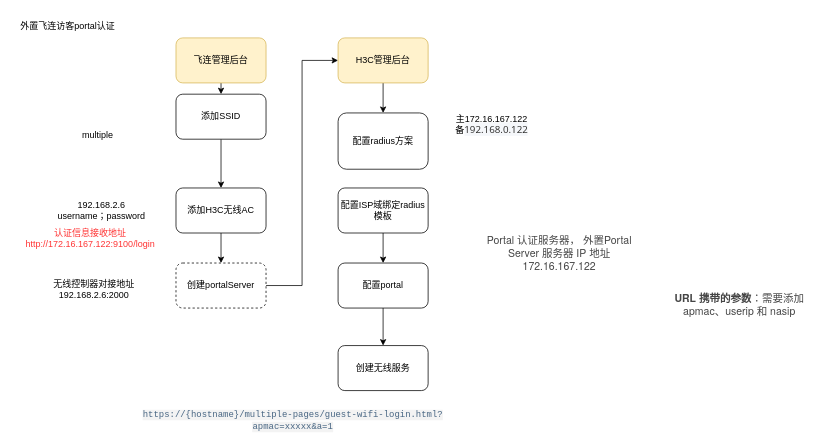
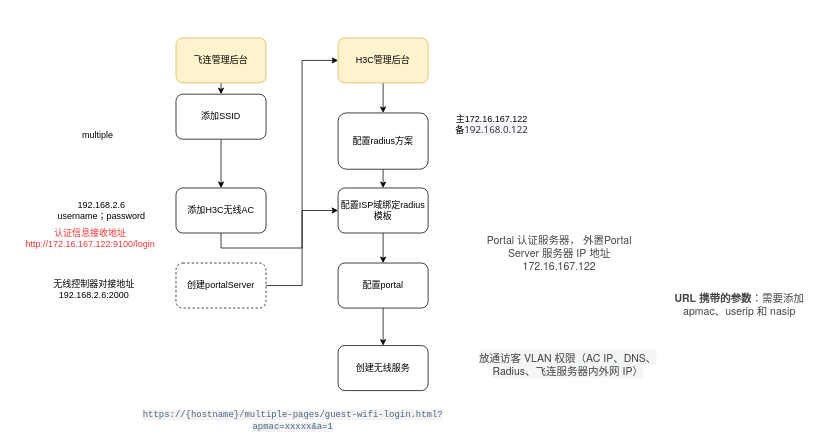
(68, 27) -> none
none -> (383, 181)
(221, 256) -> (318, 210)
none -> (568, 364)
